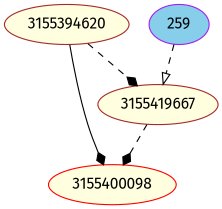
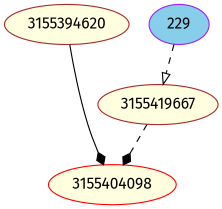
(179, 24) -> (179, 24)
(107, 60) -> none
(112, 185) -> (112, 185)
